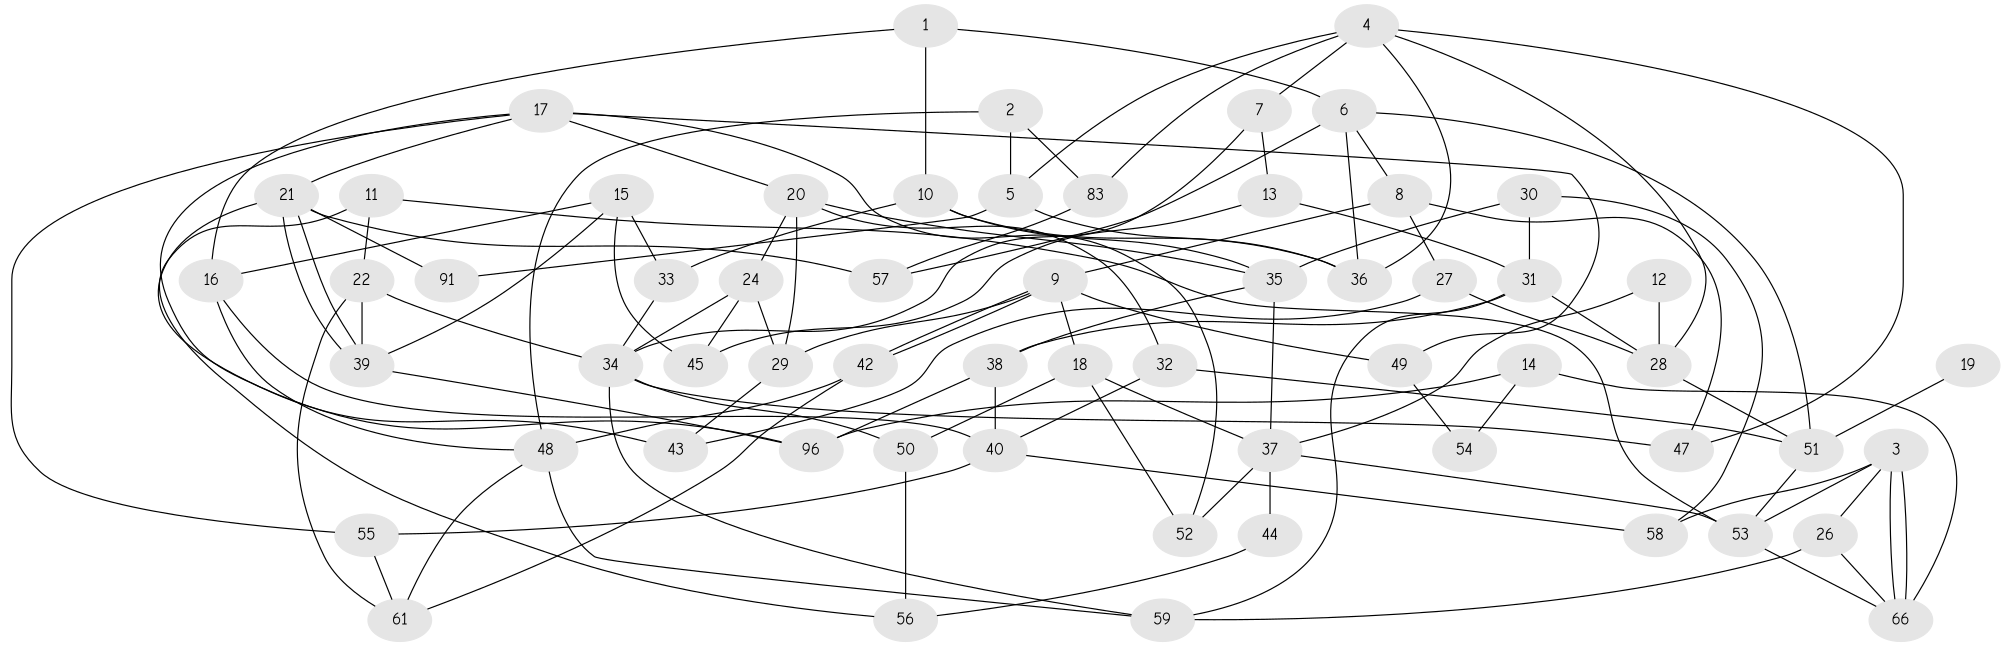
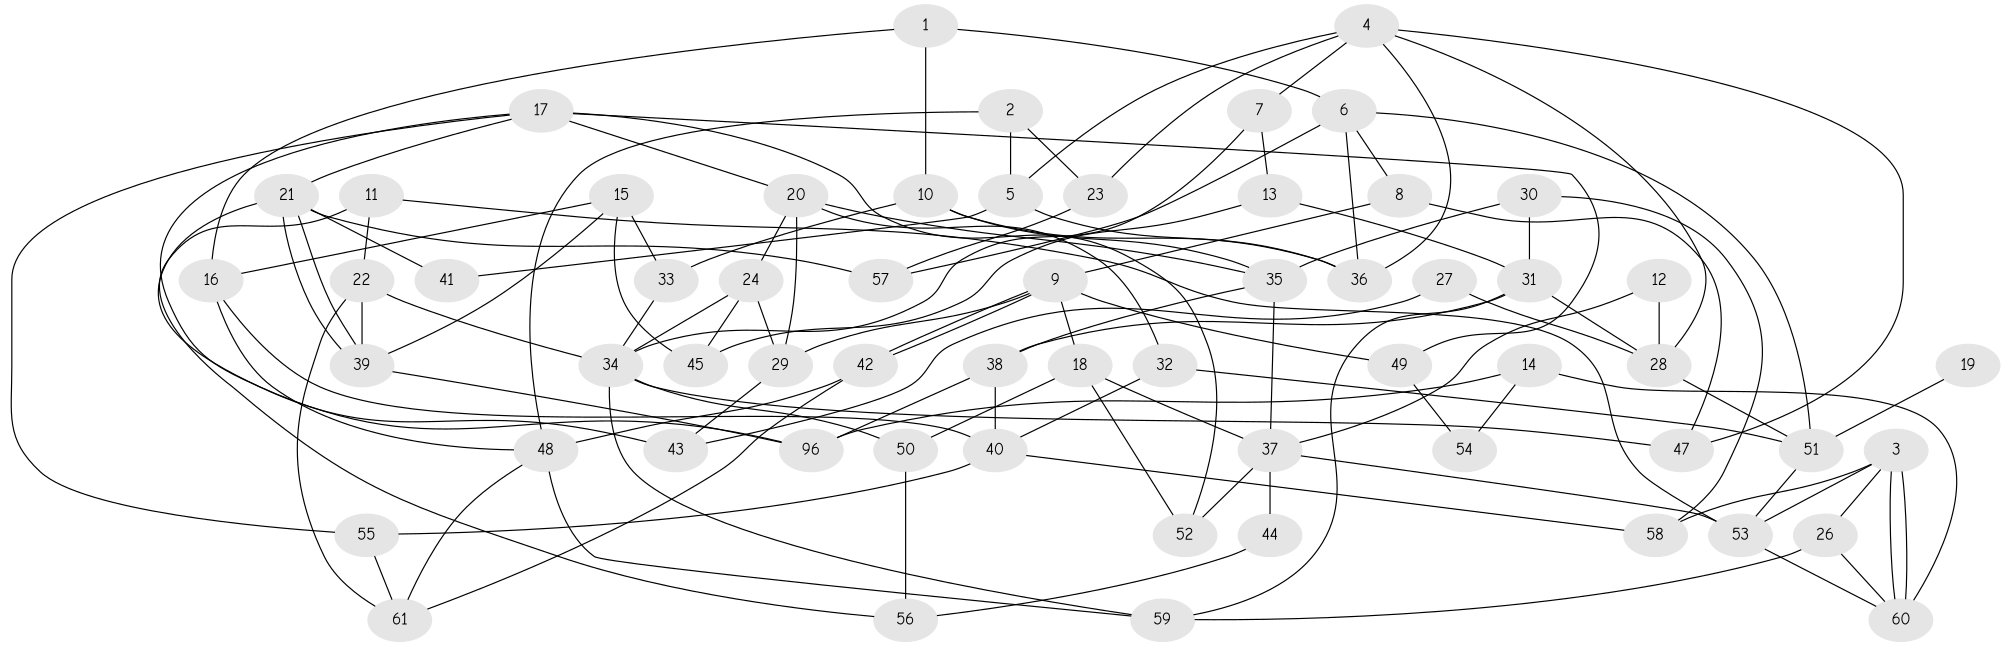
(1095, 196) -> (1095, 196)
(1428, 248) -> none
(447, 281) -> (447, 281)
(1901, 620) -> (1901, 620)
